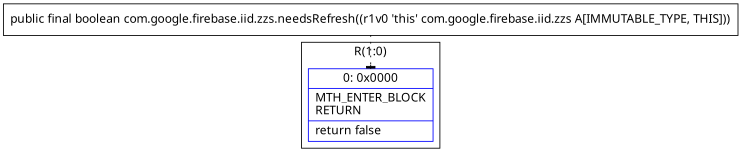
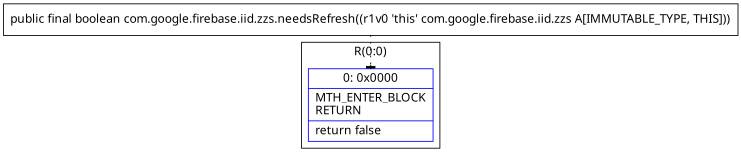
(371, 52) -> (371, 52)
